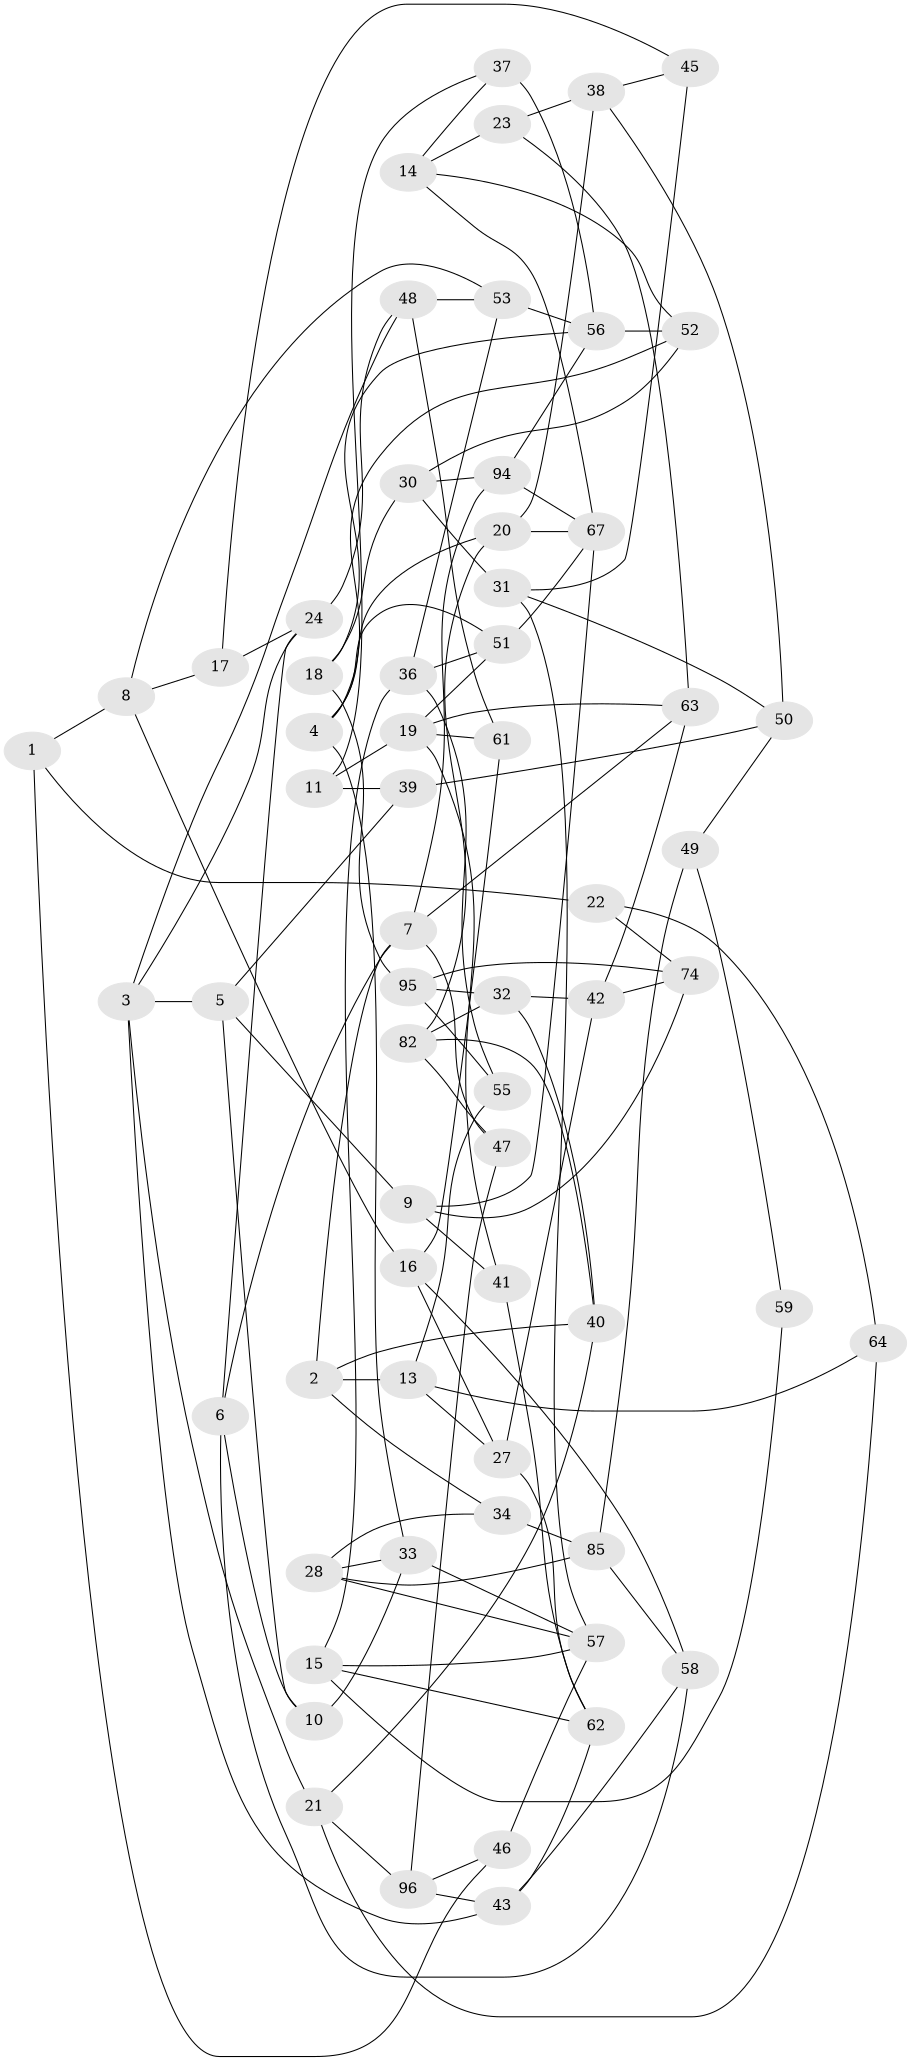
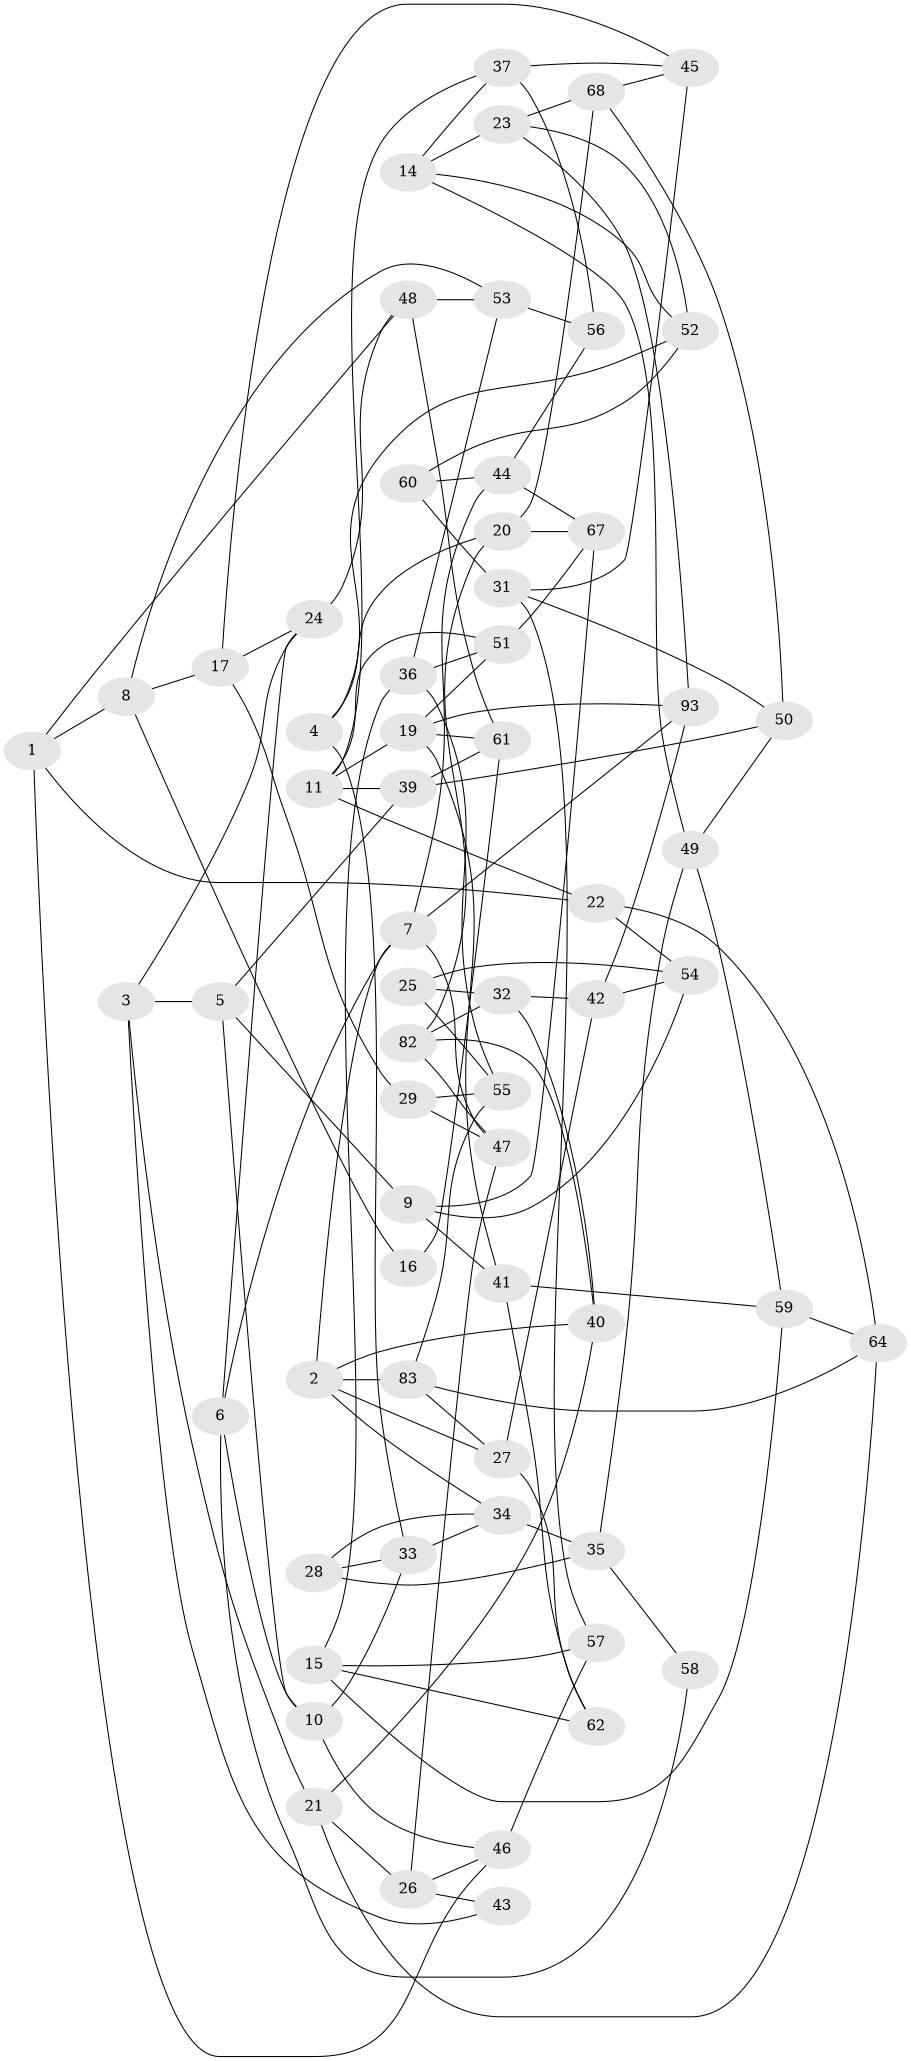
none -> (596, 63)
(596, 92) -> (596, 92)
(552, 325) -> (653, 452)
(643, 331) -> (643, 188)
(502, 475) -> (502, 475)
(408, 484) -> (408, 484)
(377, 616) -> (370, 658)
(260, 667) -> (218, 523)
(314, 676) -> none
(690, 707) -> (690, 707)
none -> (464, 760)
none -> (455, 847)
(690, 976) -> (690, 976)
(408, 987) -> (408, 987)
none -> (408, 1100)
none -> (644, 1296)
none -> (831, 1326)
(454, 1360) -> (408, 1420)
(408, 1380) -> (408, 1380)
(576, 1453) -> none
(596, 1551) -> (596, 1551)
(506, 1601) -> (455, 1535)
(455, 1608) -> none
(601, 1791) -> none
none -> (382, 1817)
(561, 1821) -> none
(408, 1889) -> (408, 1889)
